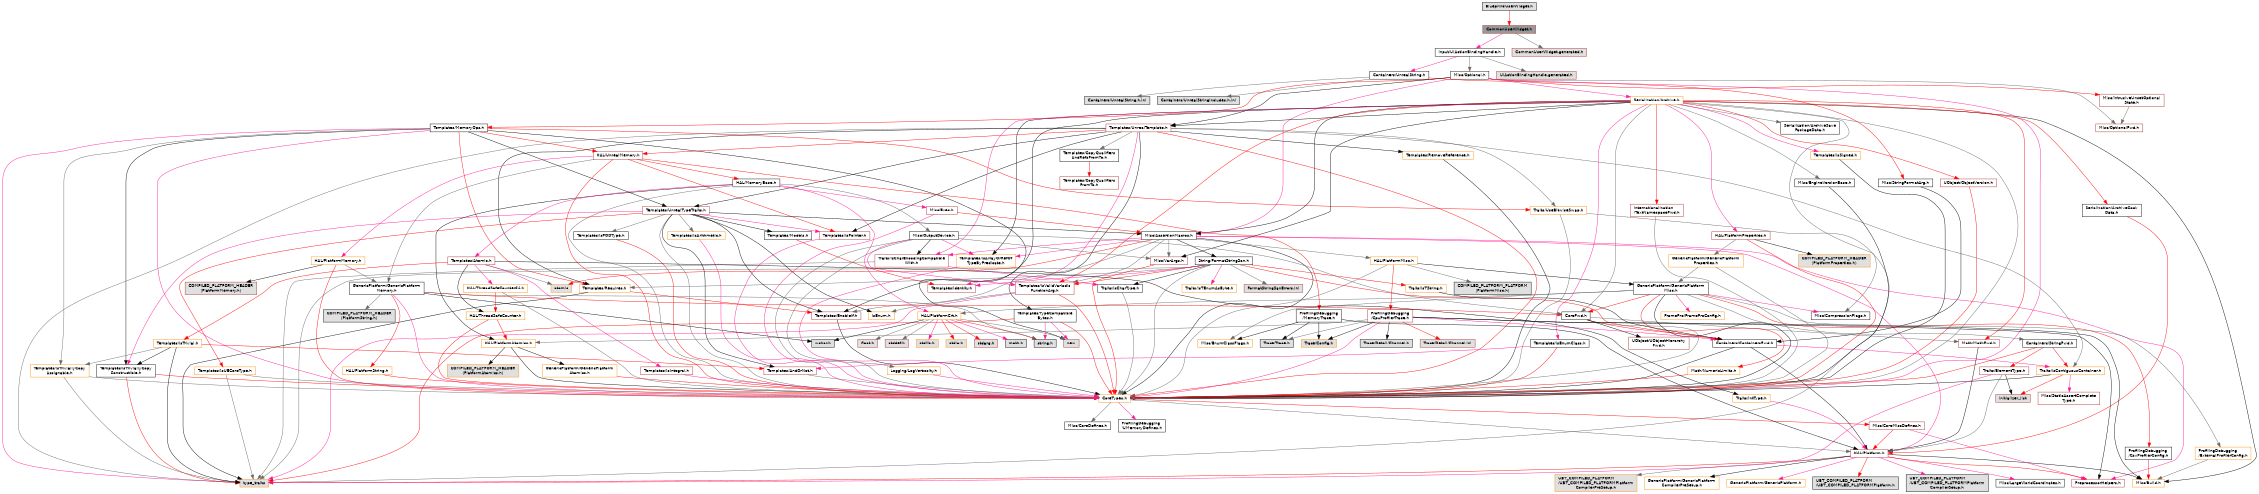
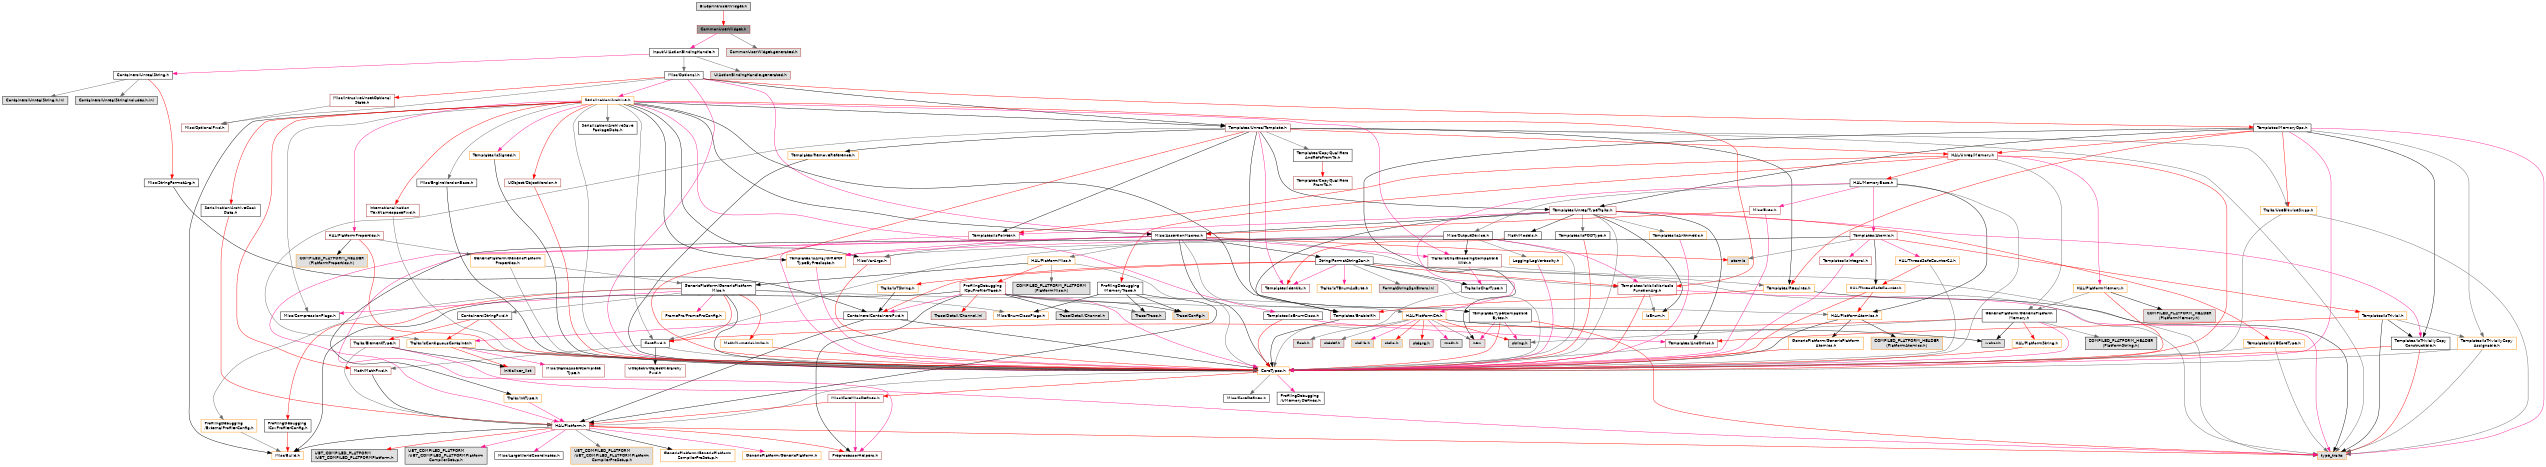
(788, 236) -> (1523, 236)
(1652, 331) -> none
